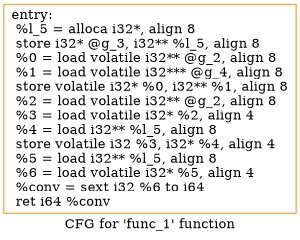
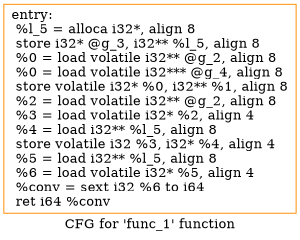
(148, 72) -> (148, 72)
